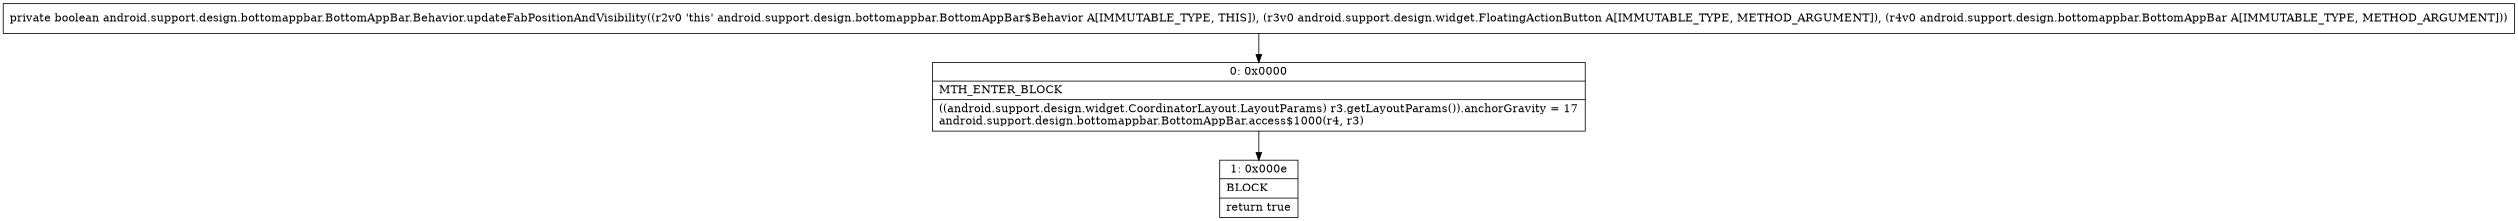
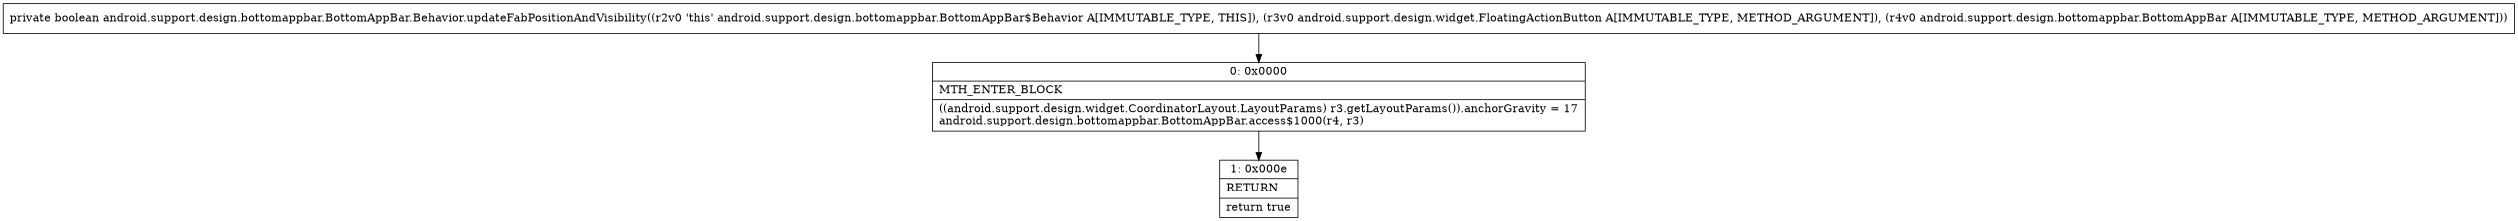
(1247, 188) -> (1252, 188)
